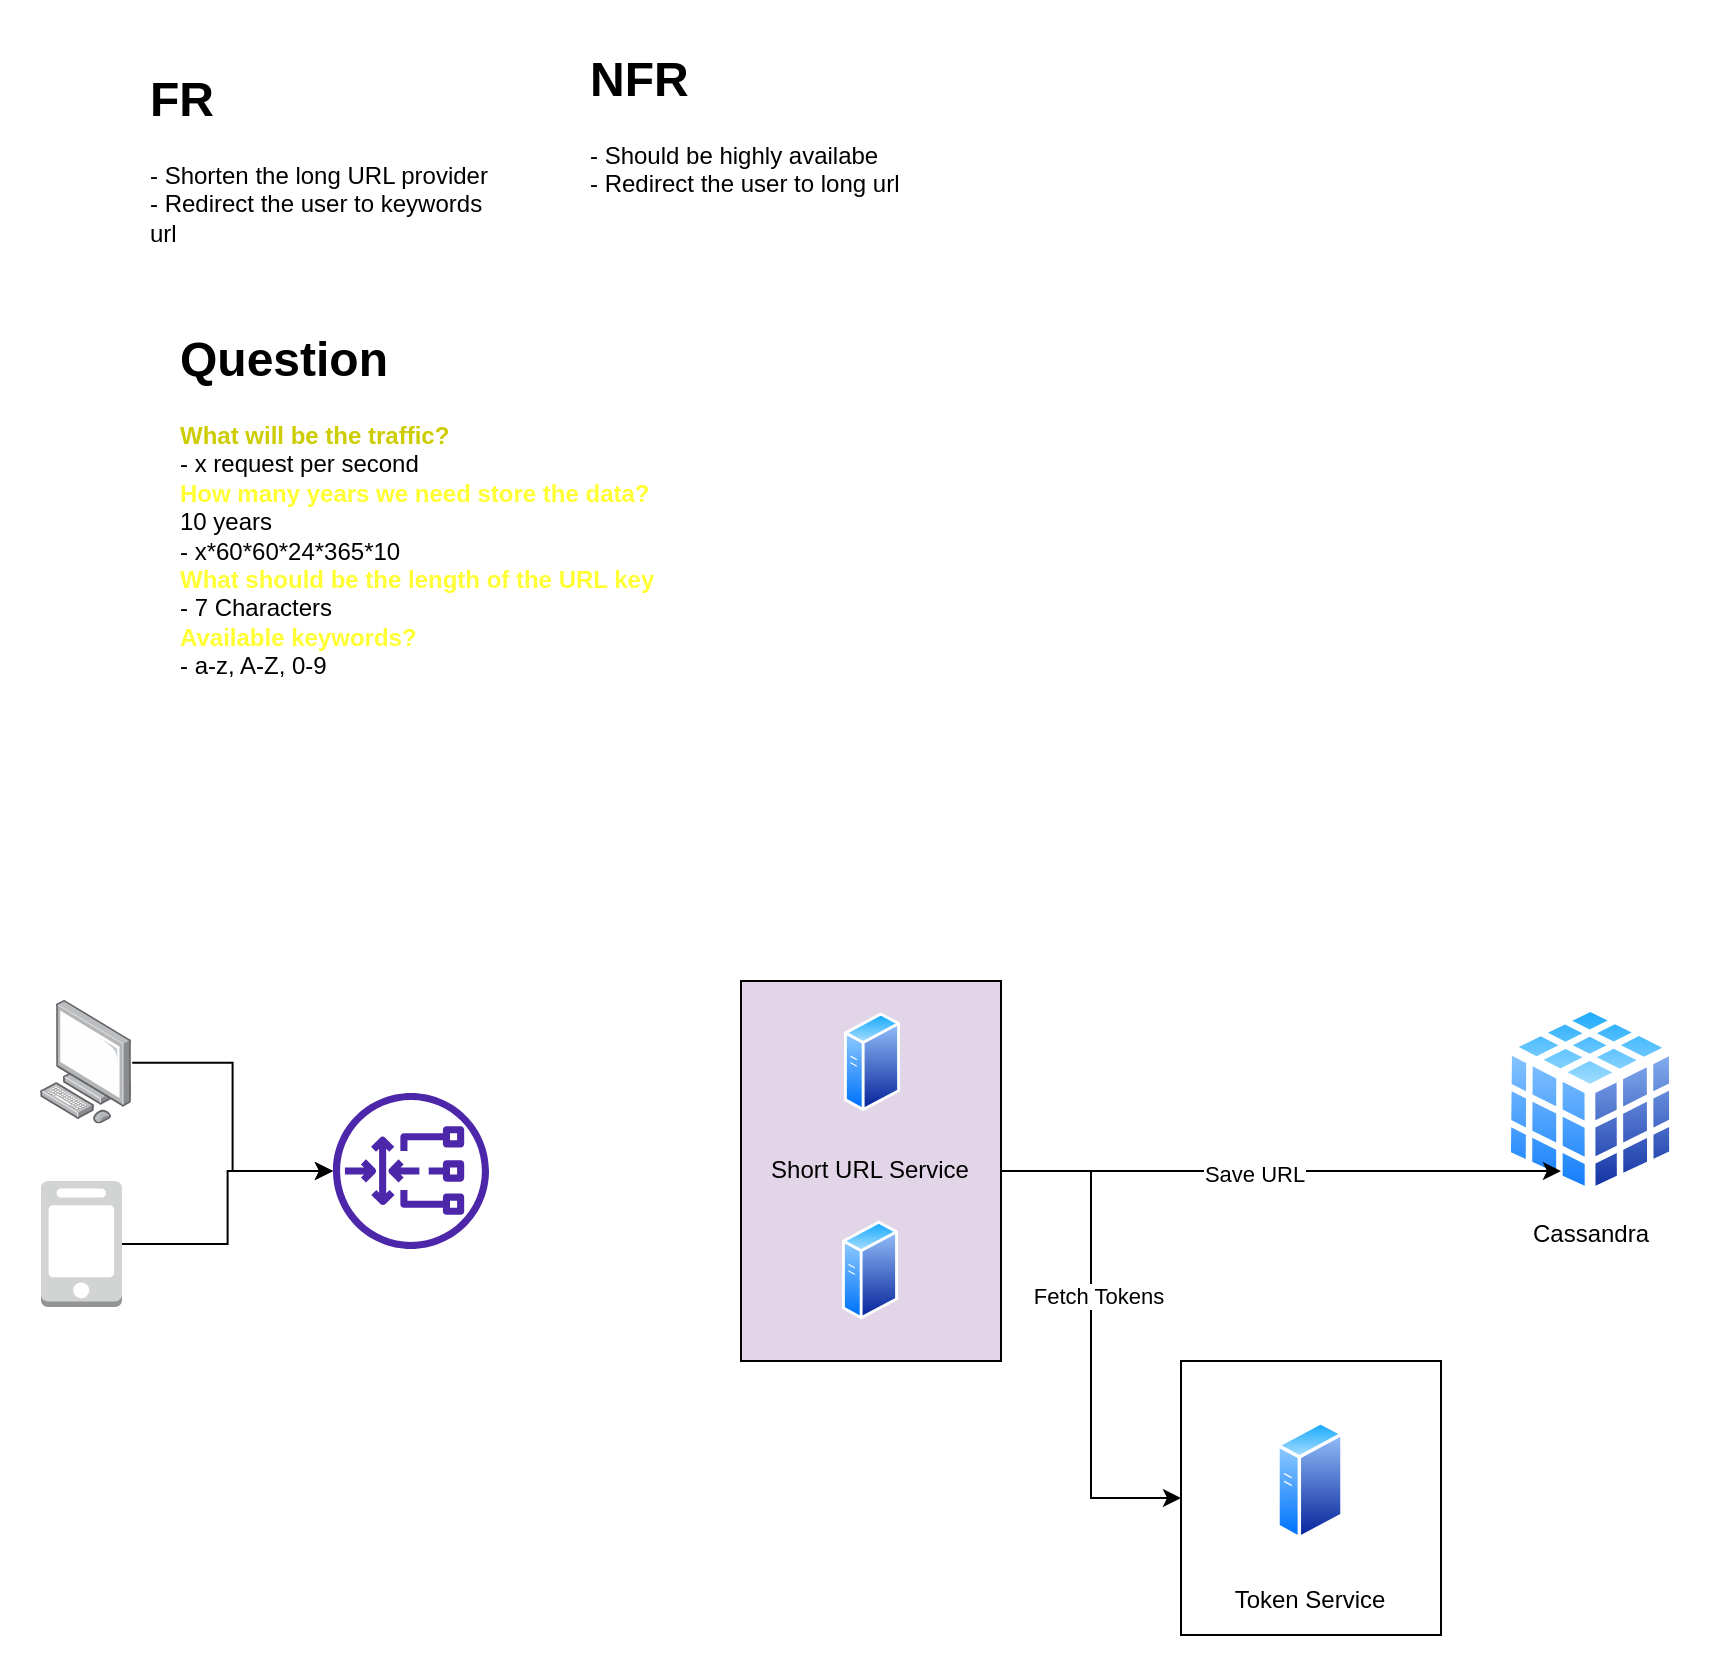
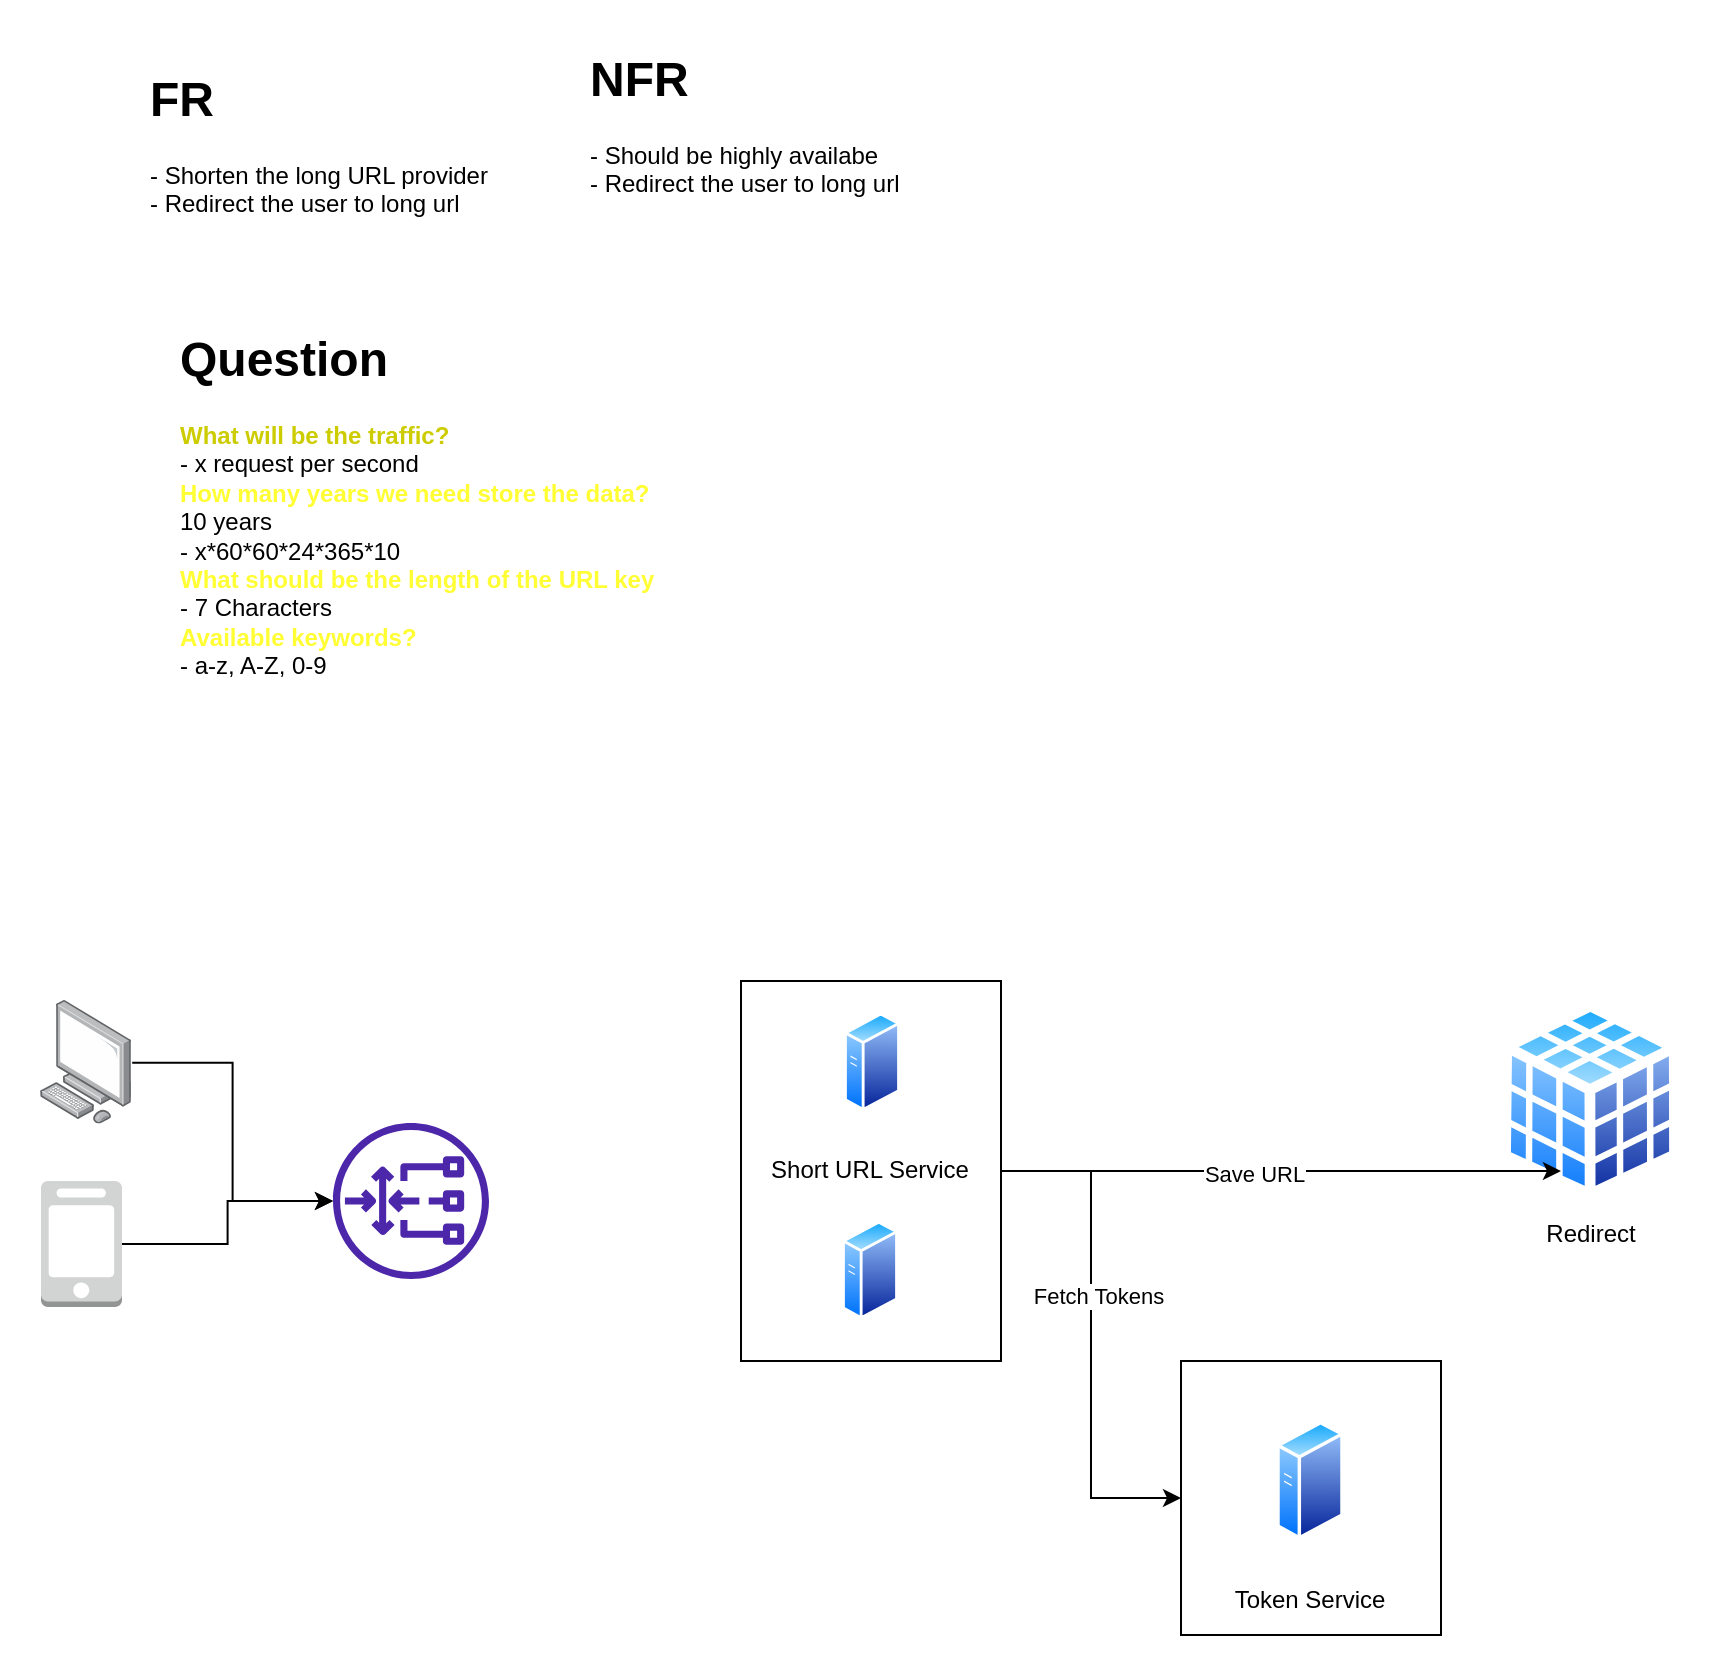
(333, 113) -> (333, 99)
(411, 1171) -> (411, 1201)
(871, 1171) -> (871, 1171)
(1592, 1235) -> (1592, 1235)
